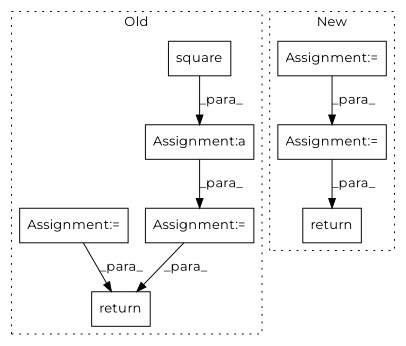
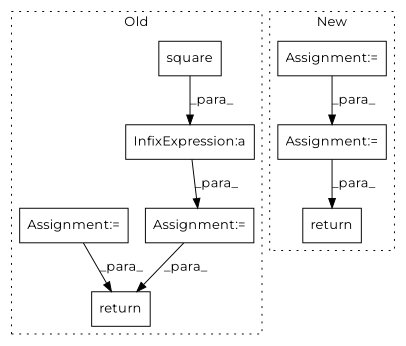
(200, 142) -> (190, 142)
